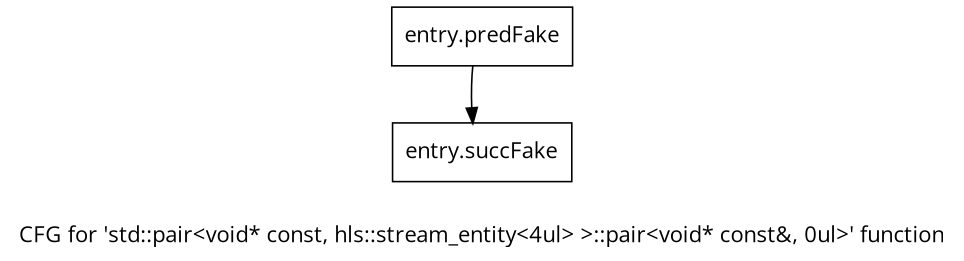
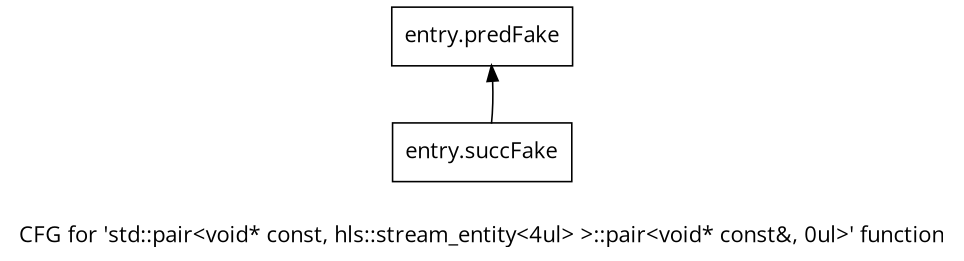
(472, 87) -> (493, 102)
